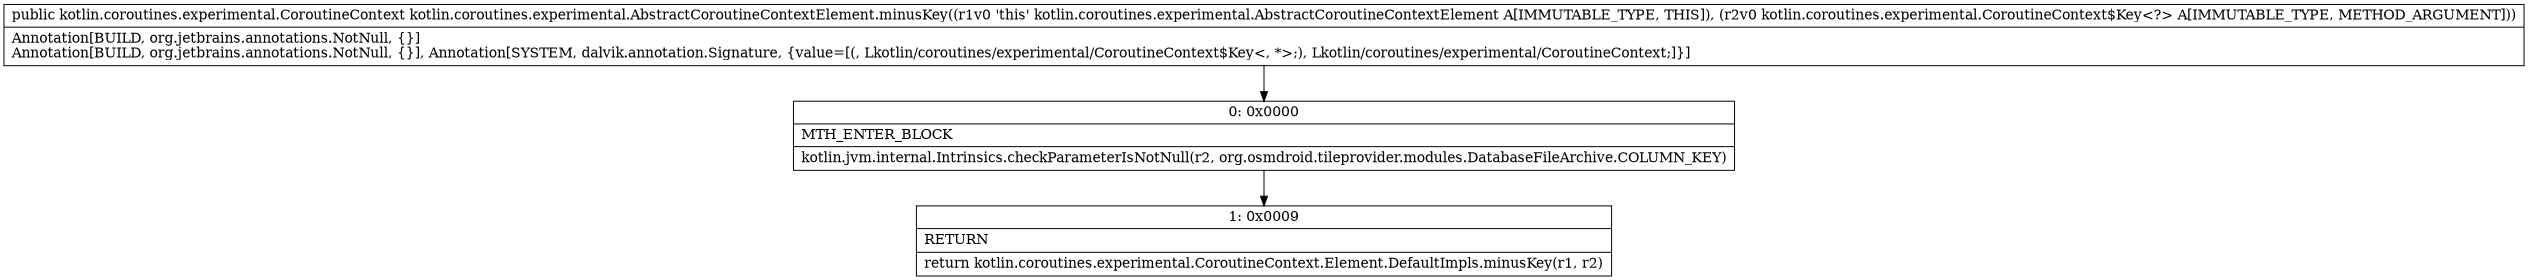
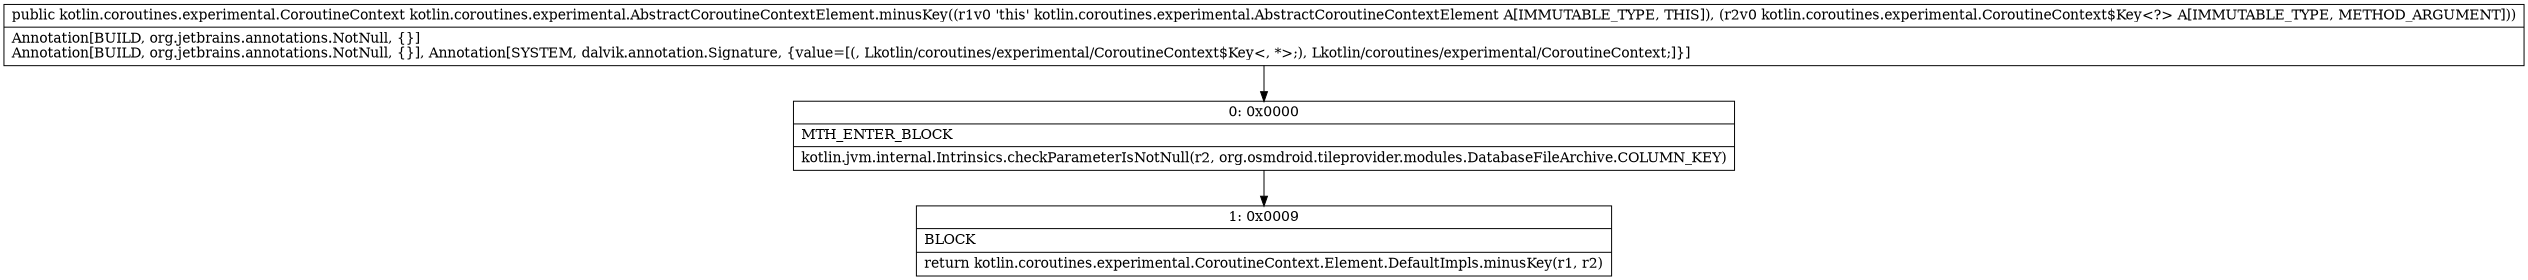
(956, 240) -> (950, 240)
